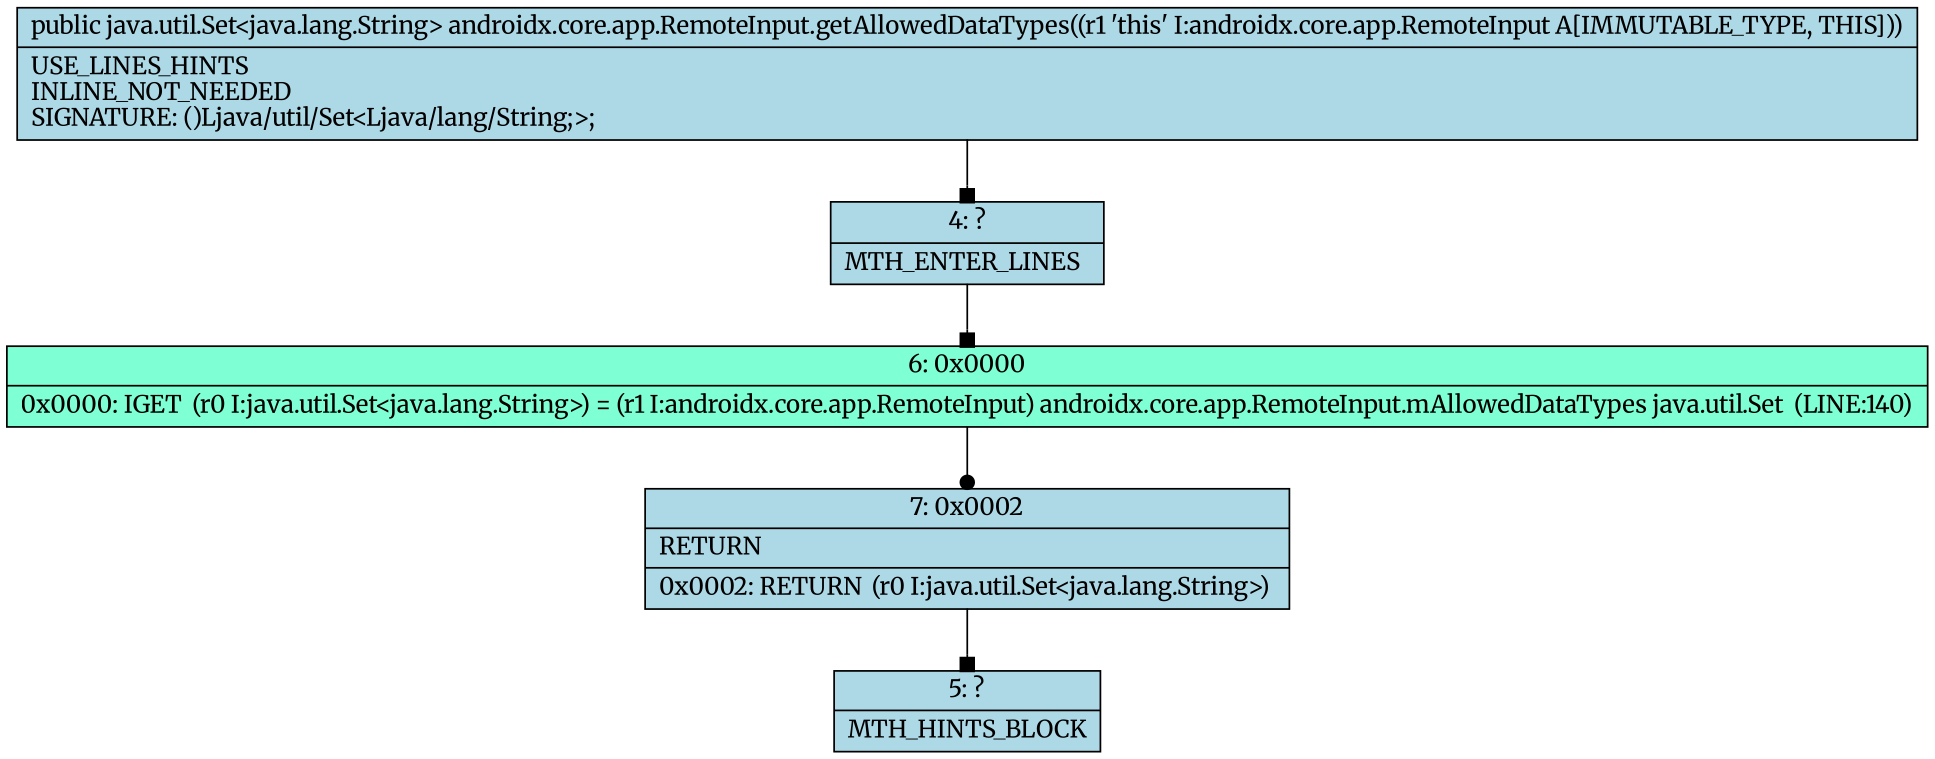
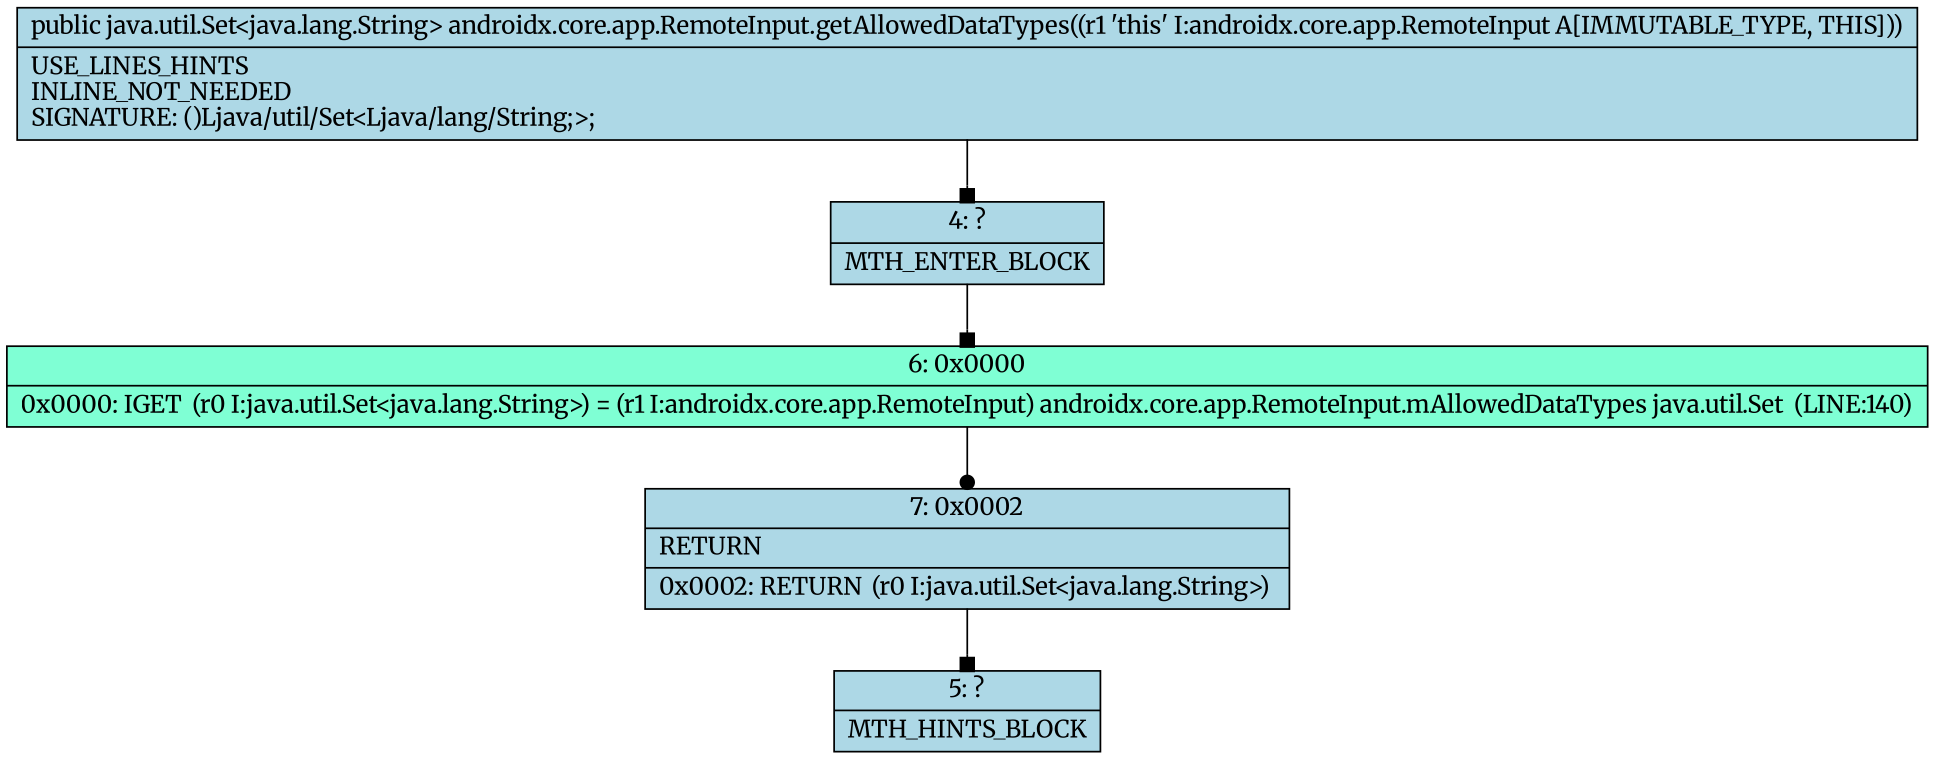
(963, 263) -> (967, 263)
